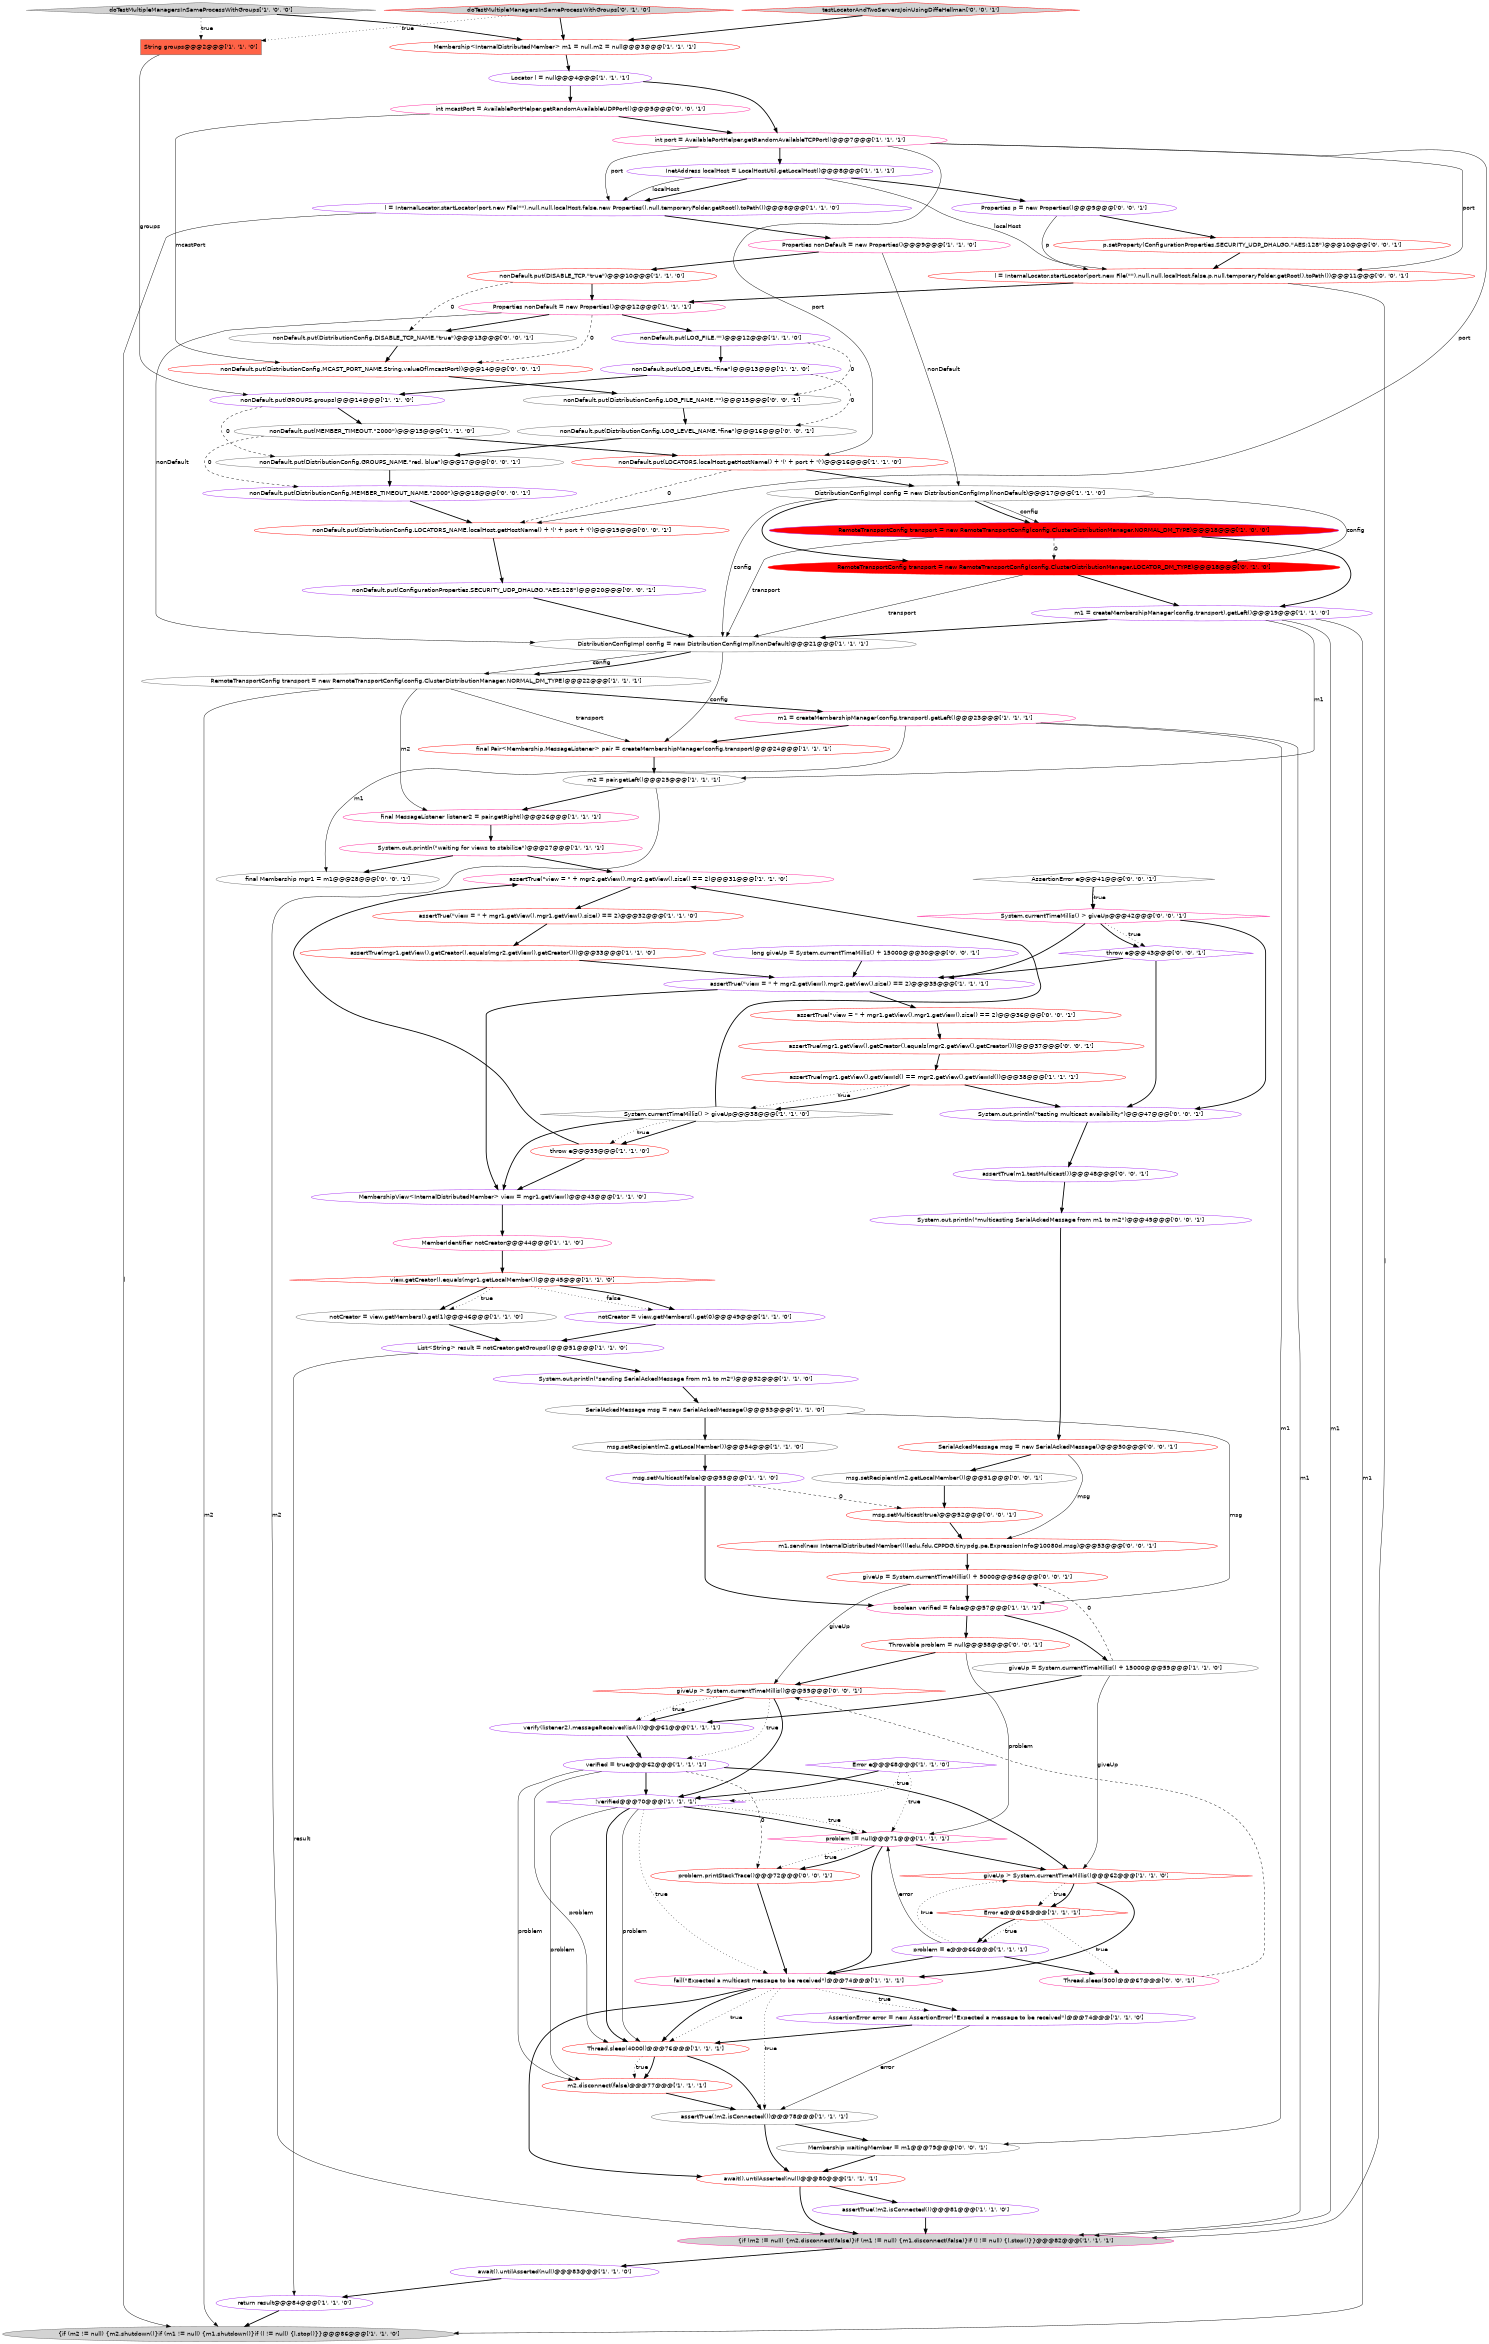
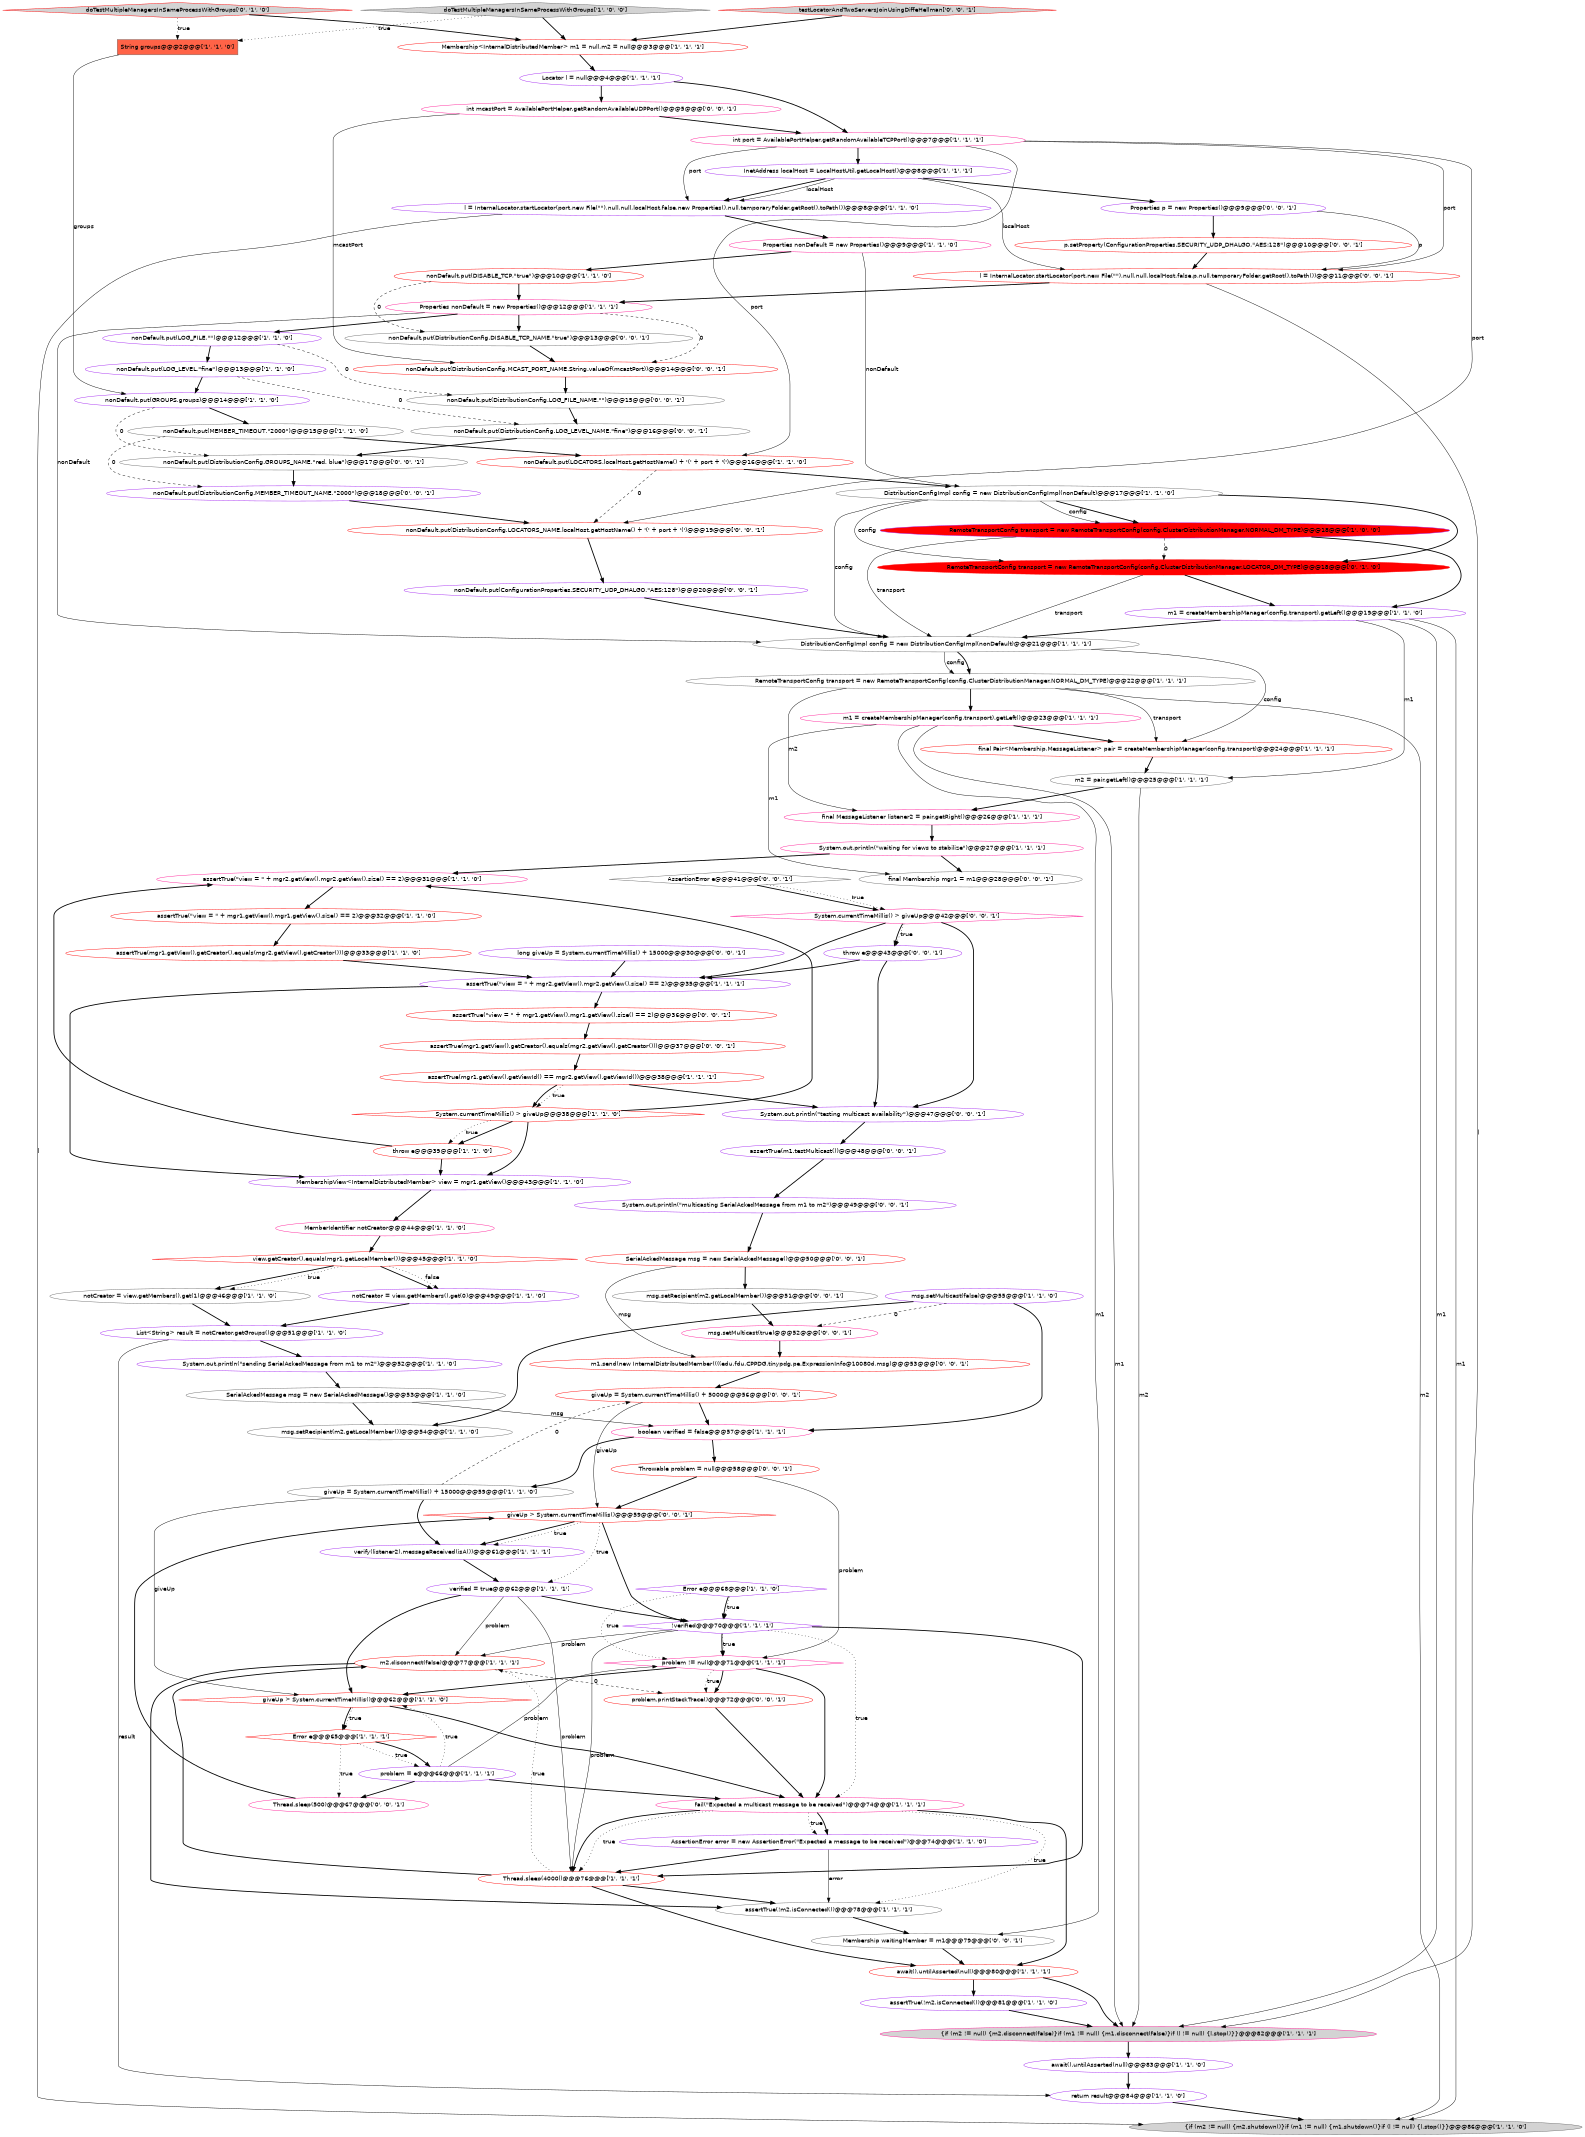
(1156, 953) -> (893, 953)
(717, 1114) -> (528, 1114)
(705, 1461) -> (655, 1327)
(944, 1515) -> (780, 1333)
(1121, 1783) -> (160, 1572)
(751, 1796) -> (576, 1681)
(906, 1894) -> (536, 1718)
(770, 2149) -> (749, 1935)
